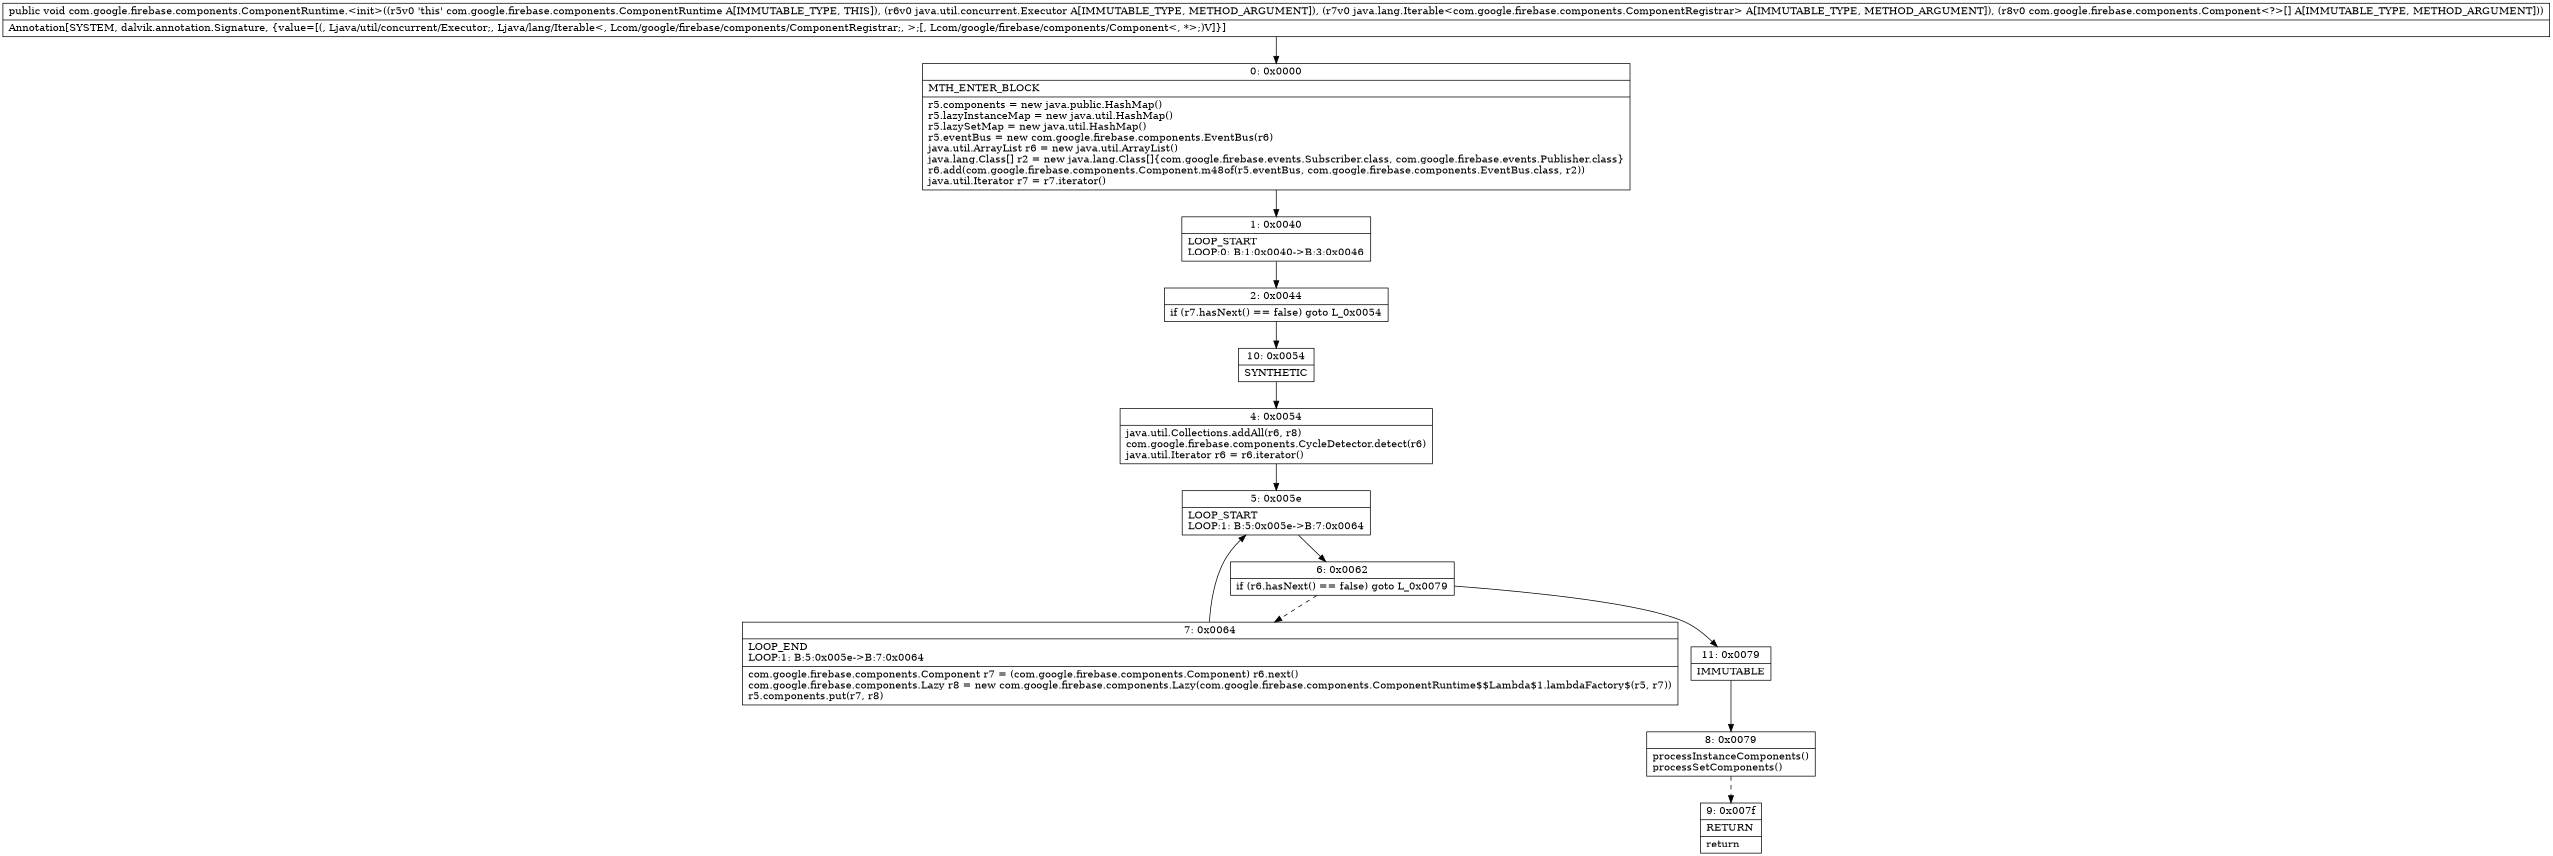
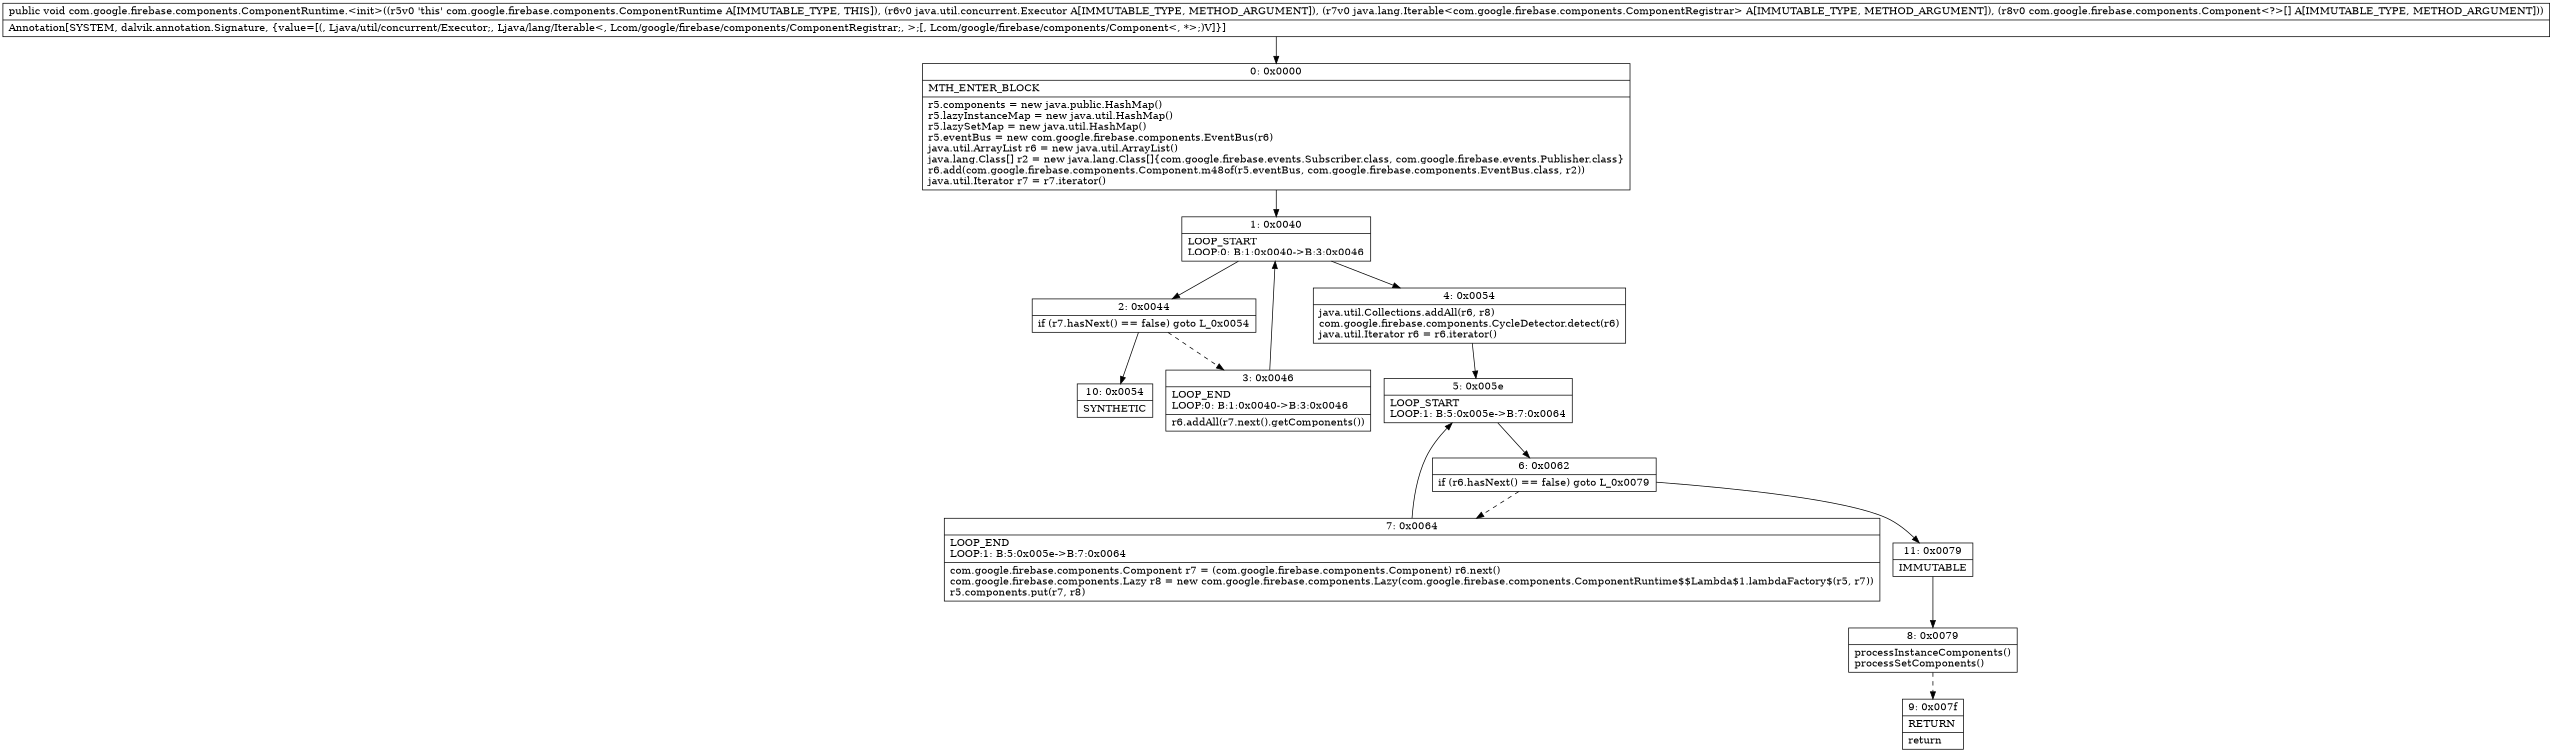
(1276, 391) -> (1362, 273)
none -> (1268, 401)
